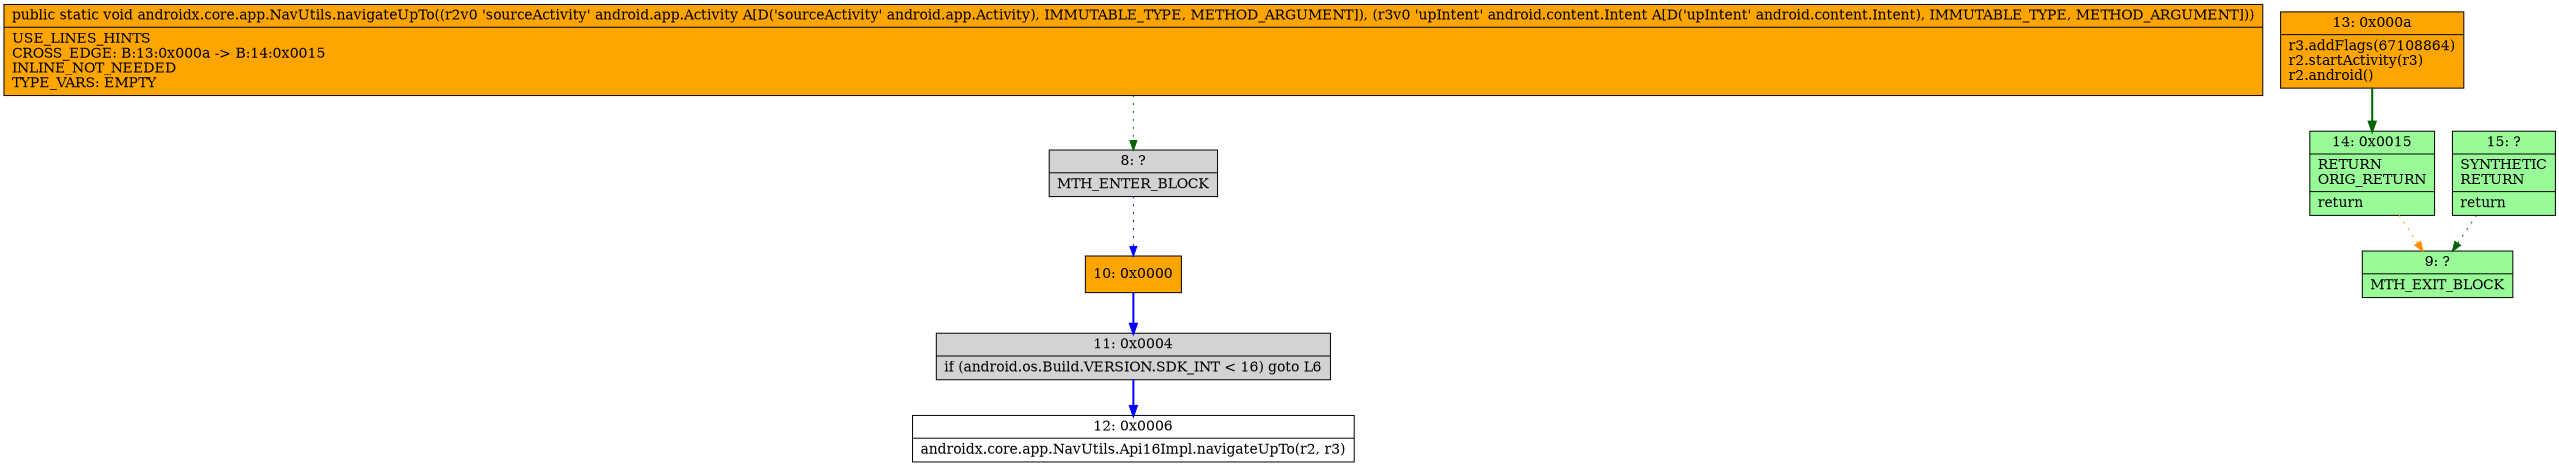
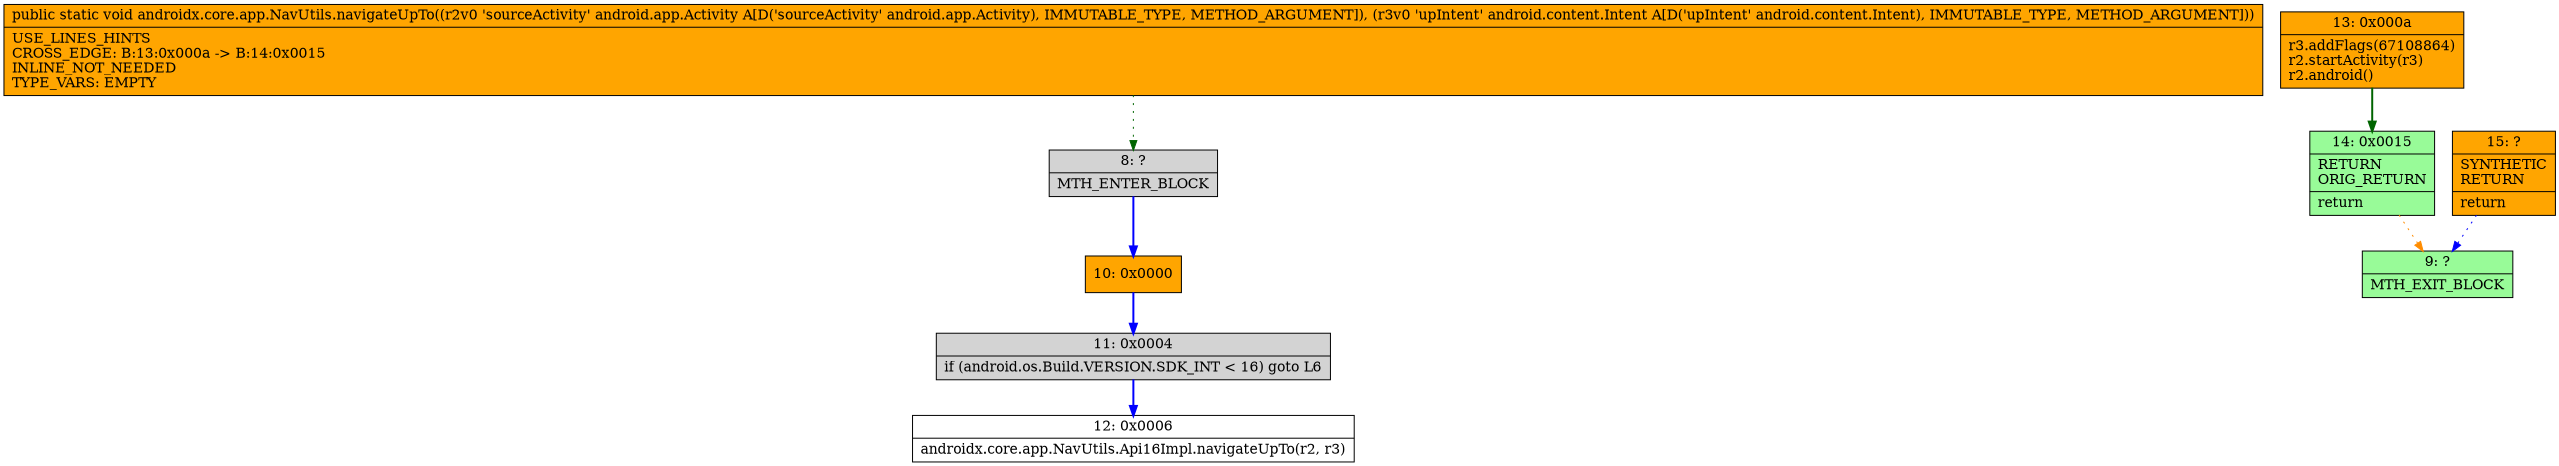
(2504, 173) -> (2504, 173)
(1133, 221) -> (1133, 221)
(2467, 229) -> (2467, 229)
